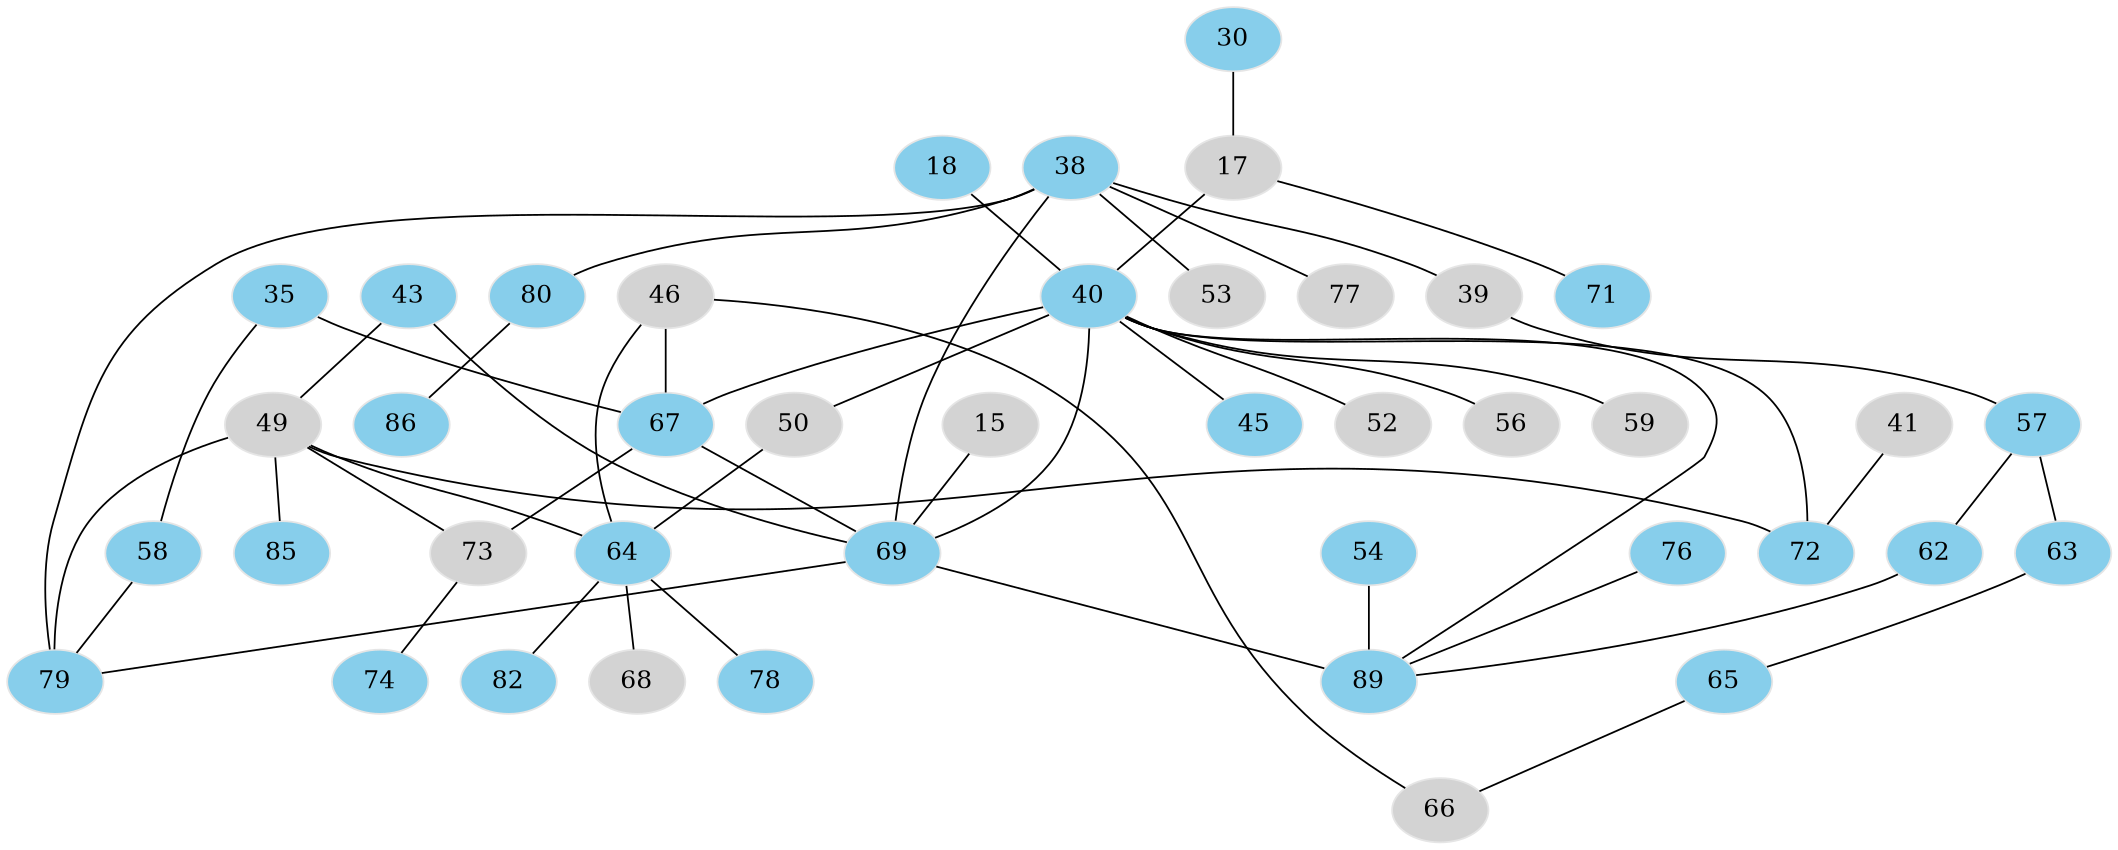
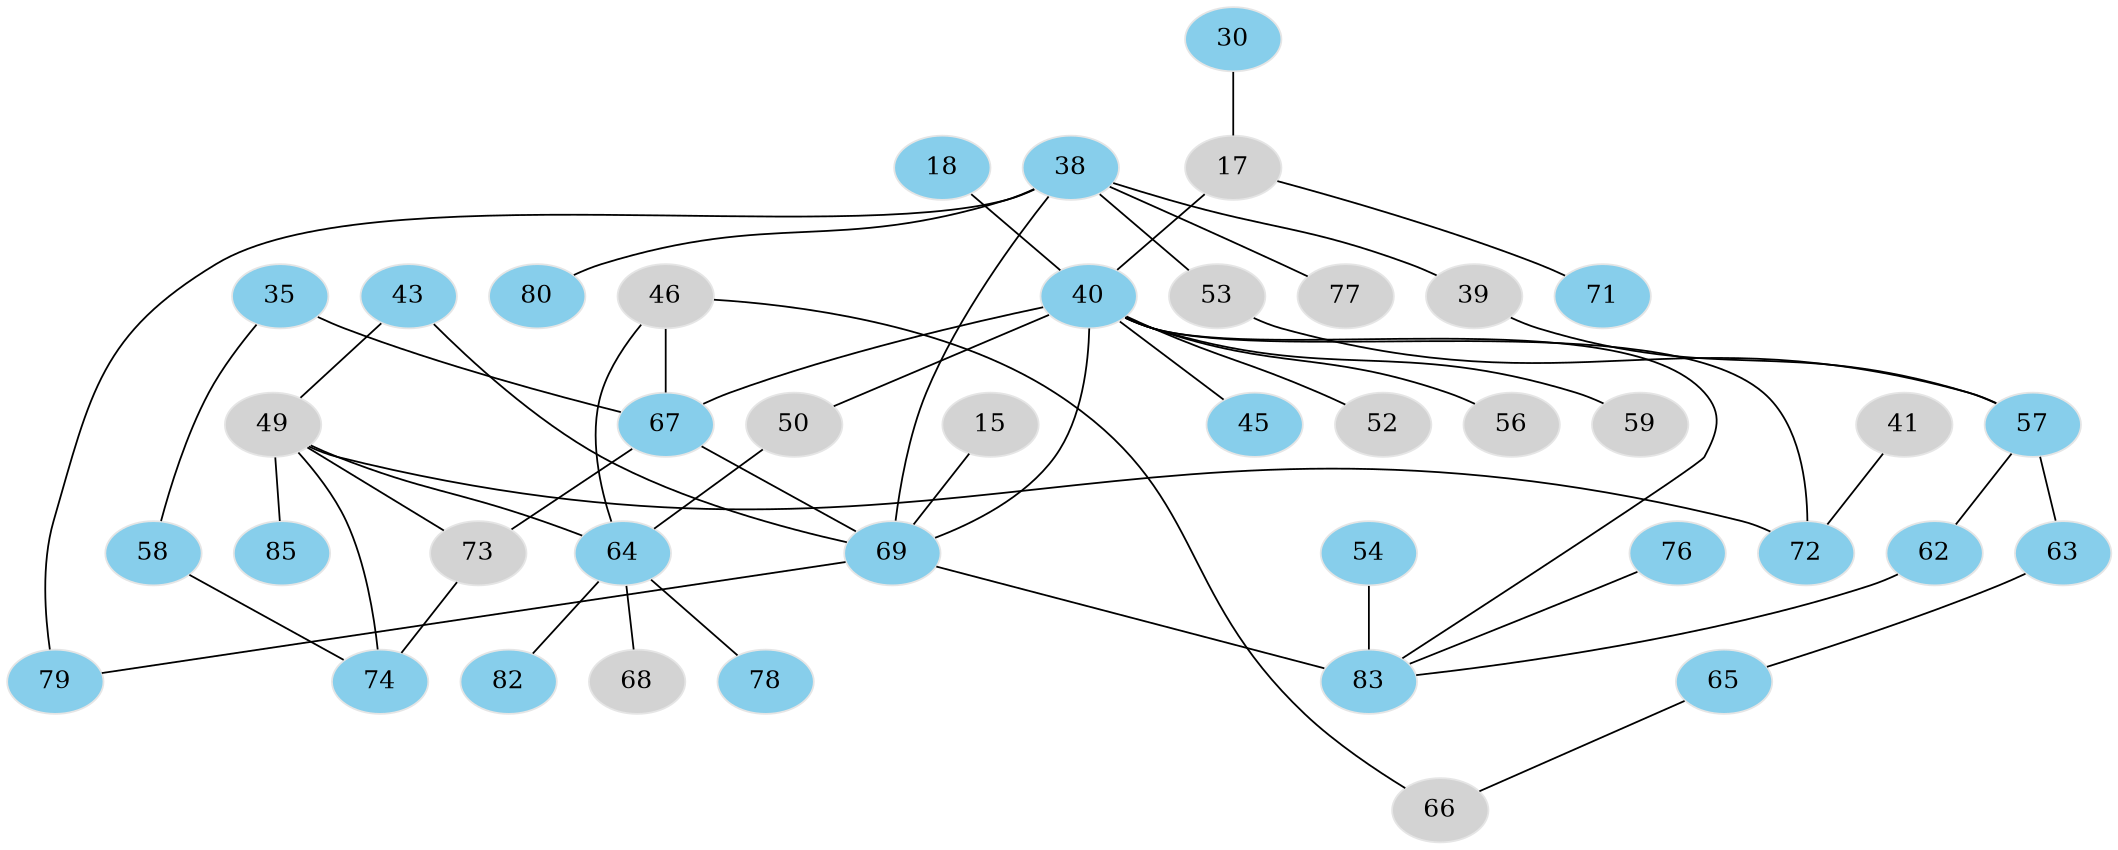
none -> (1606, 361)
(402, 425) -> none
(99, 510) -> (355, 544)
(104, 618) -> (267, 617)
(1369, 682) -> (1369, 682)
